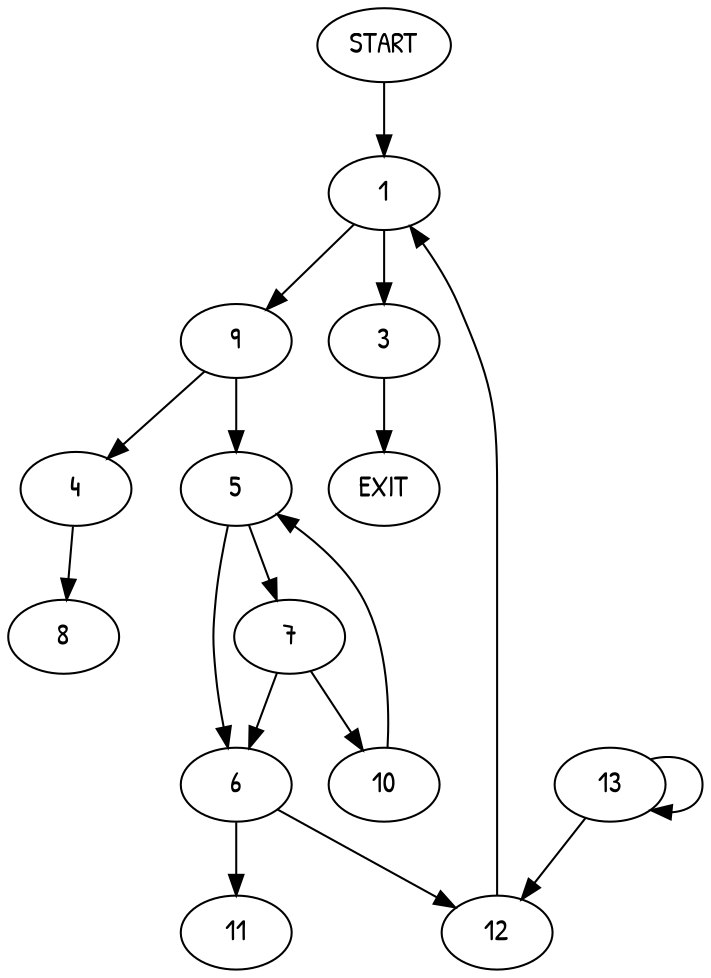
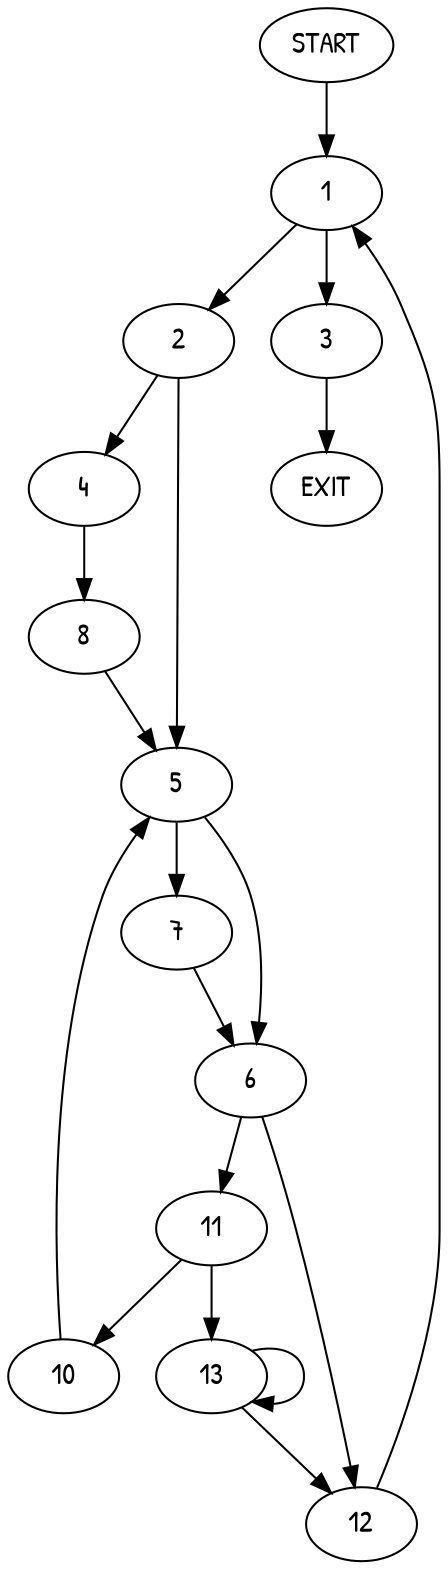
(236, 341) -> (179, 341)
none -> (125, 702)
(331, 702) -> (145, 1295)
none -> (212, 1292)
